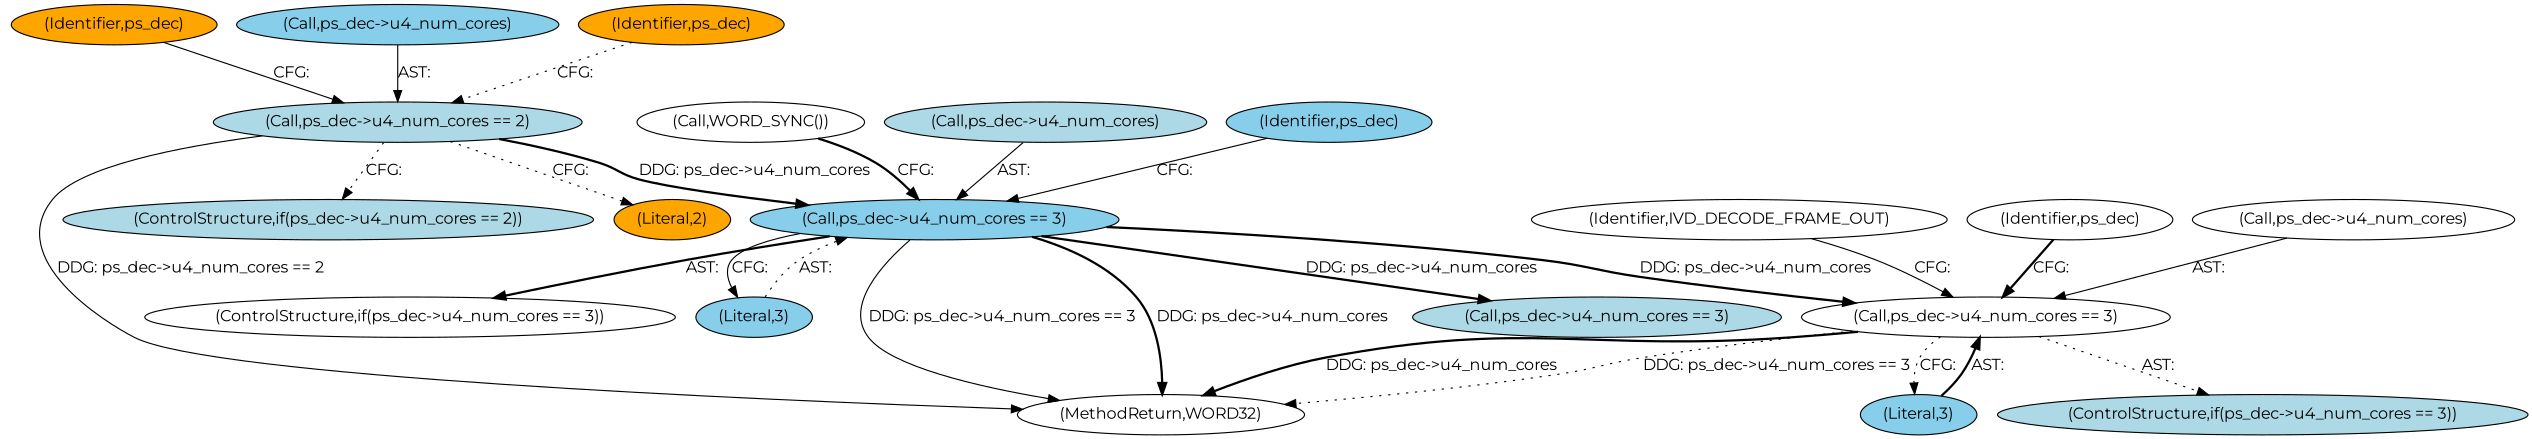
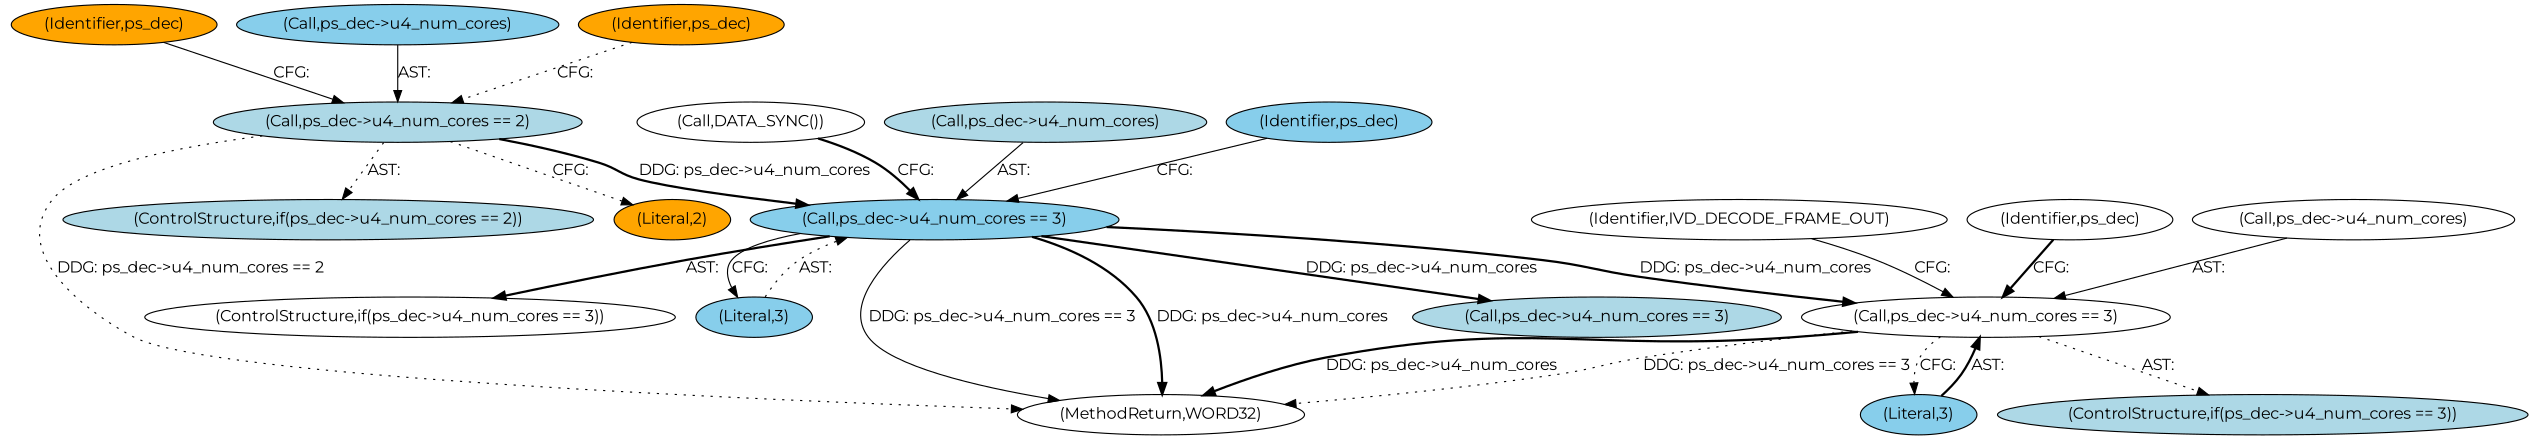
(751, 122) -> (751, 122)
(387, 171) -> (387, 171)
(369, 374) -> (369, 374)
